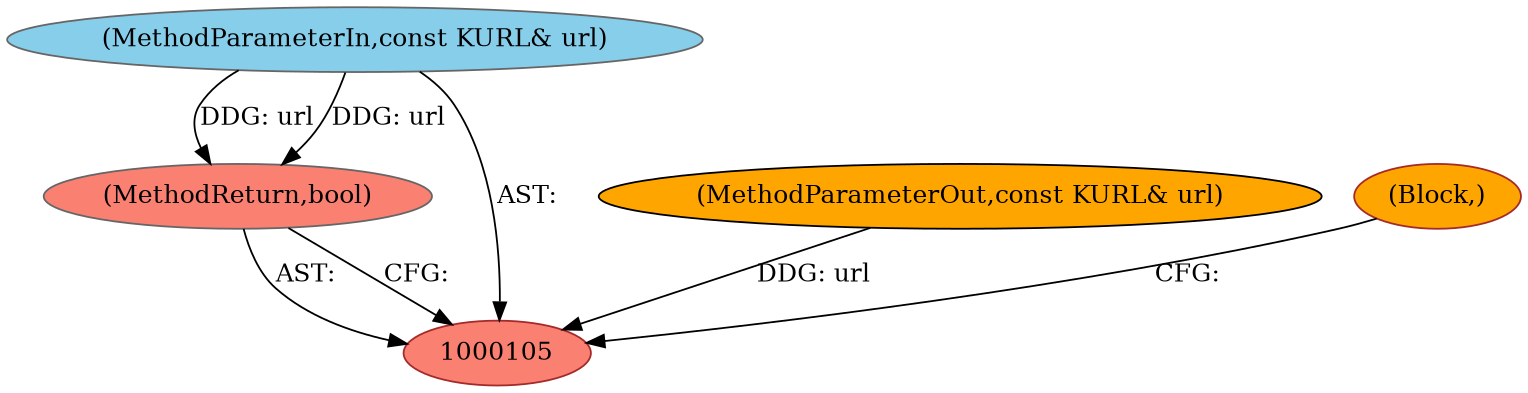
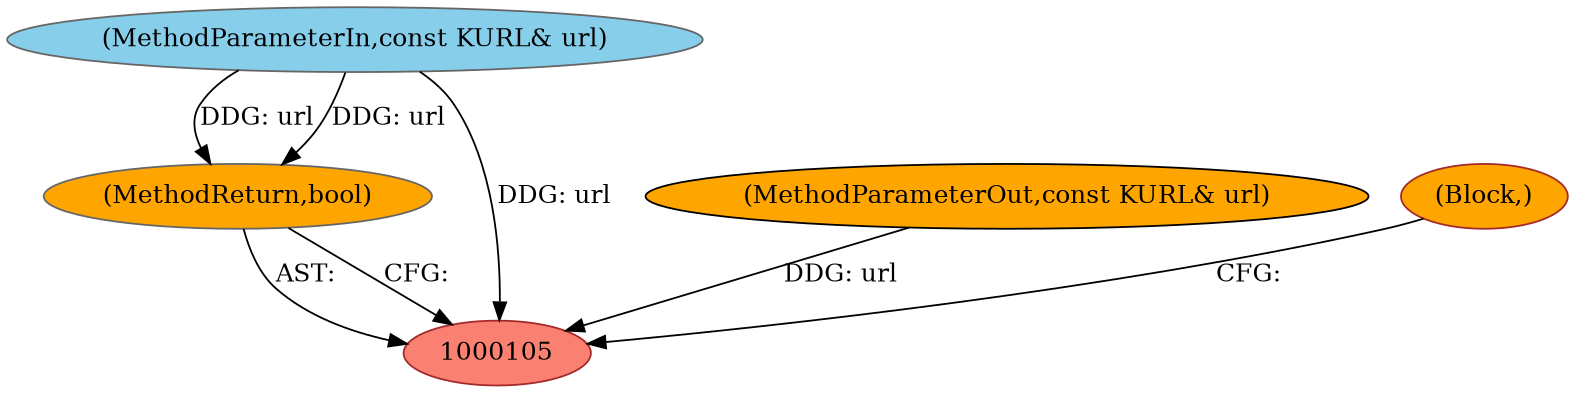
(238, 196) -> (238, 196)
(531, 196) -> (555, 196)
